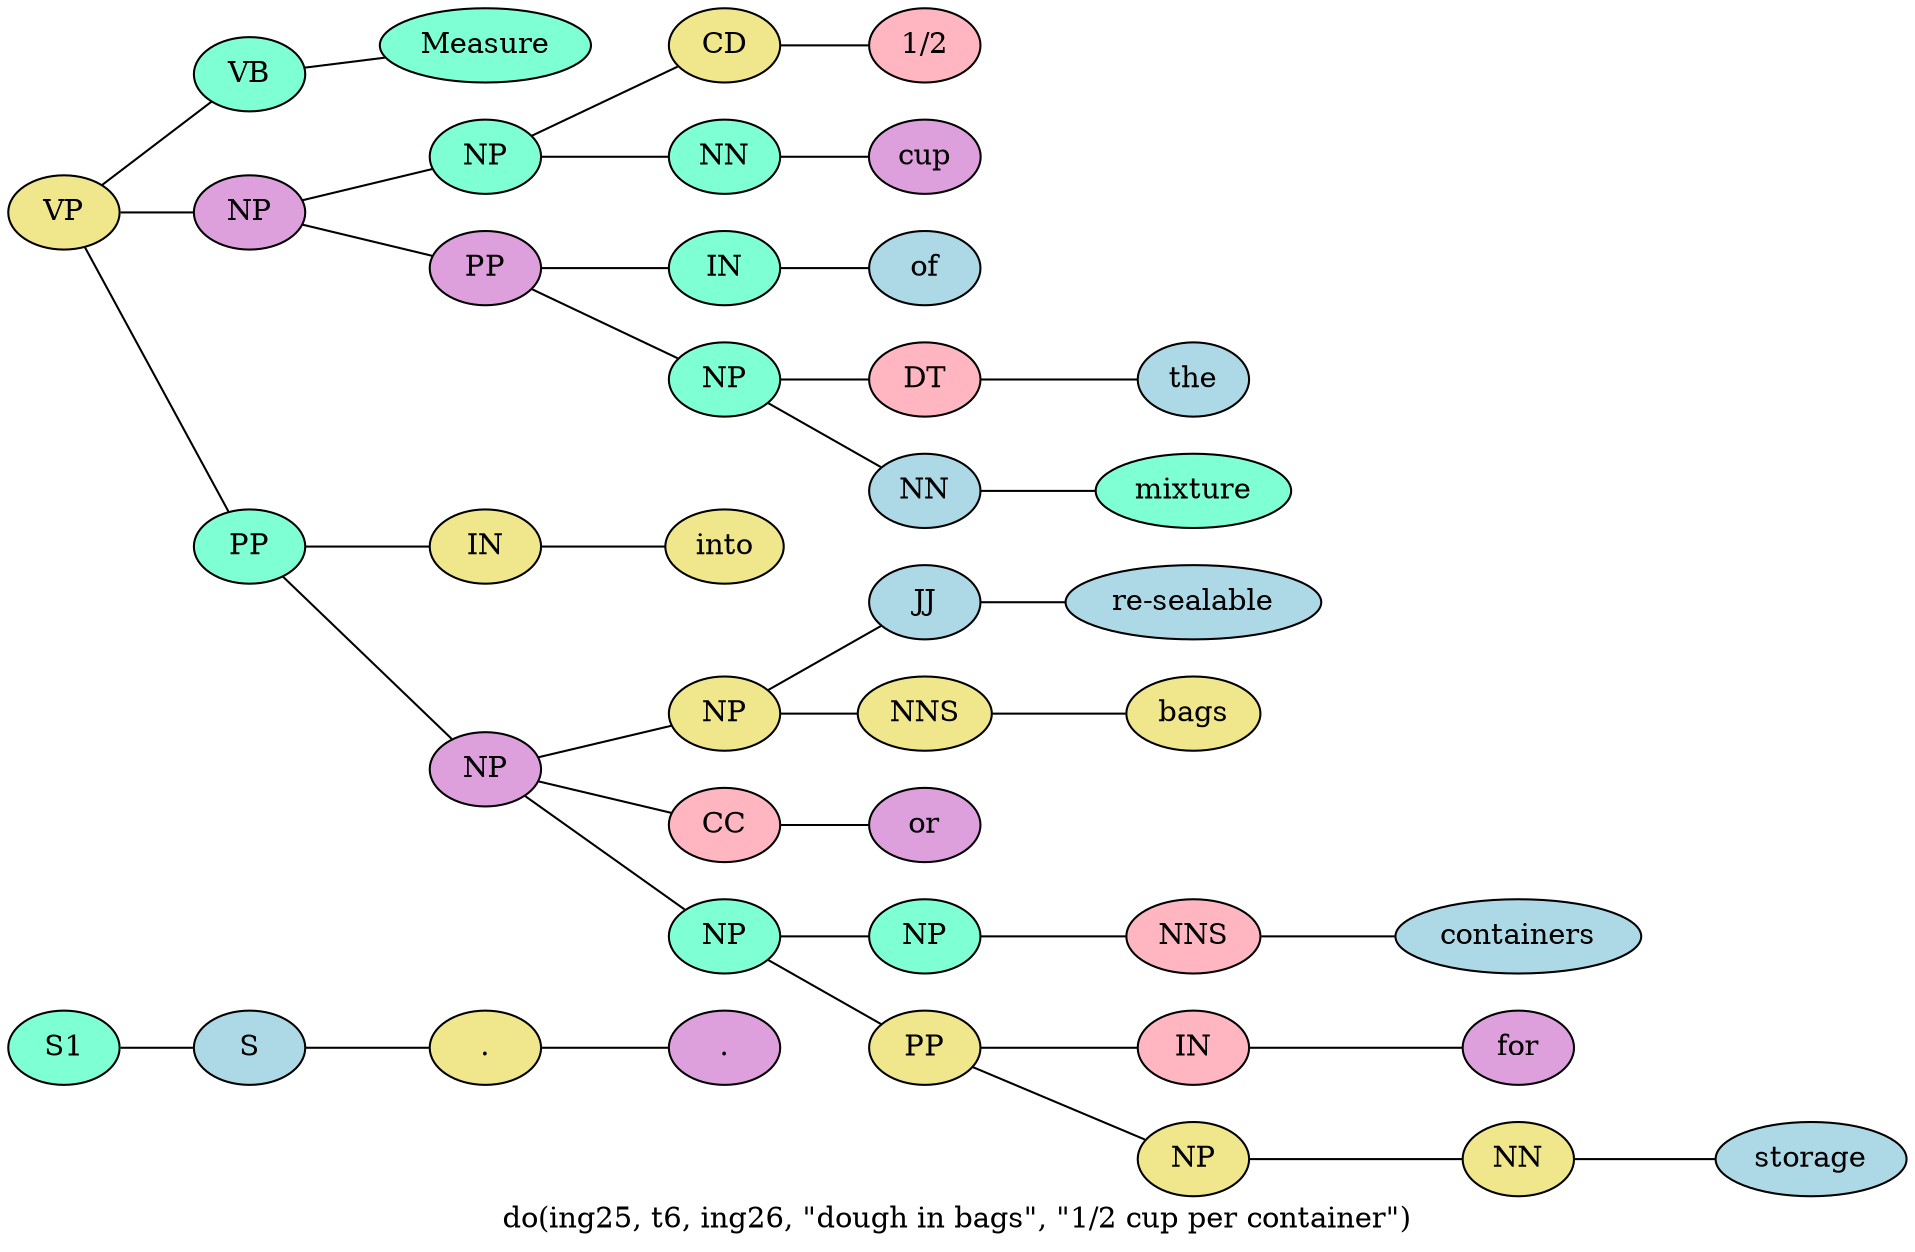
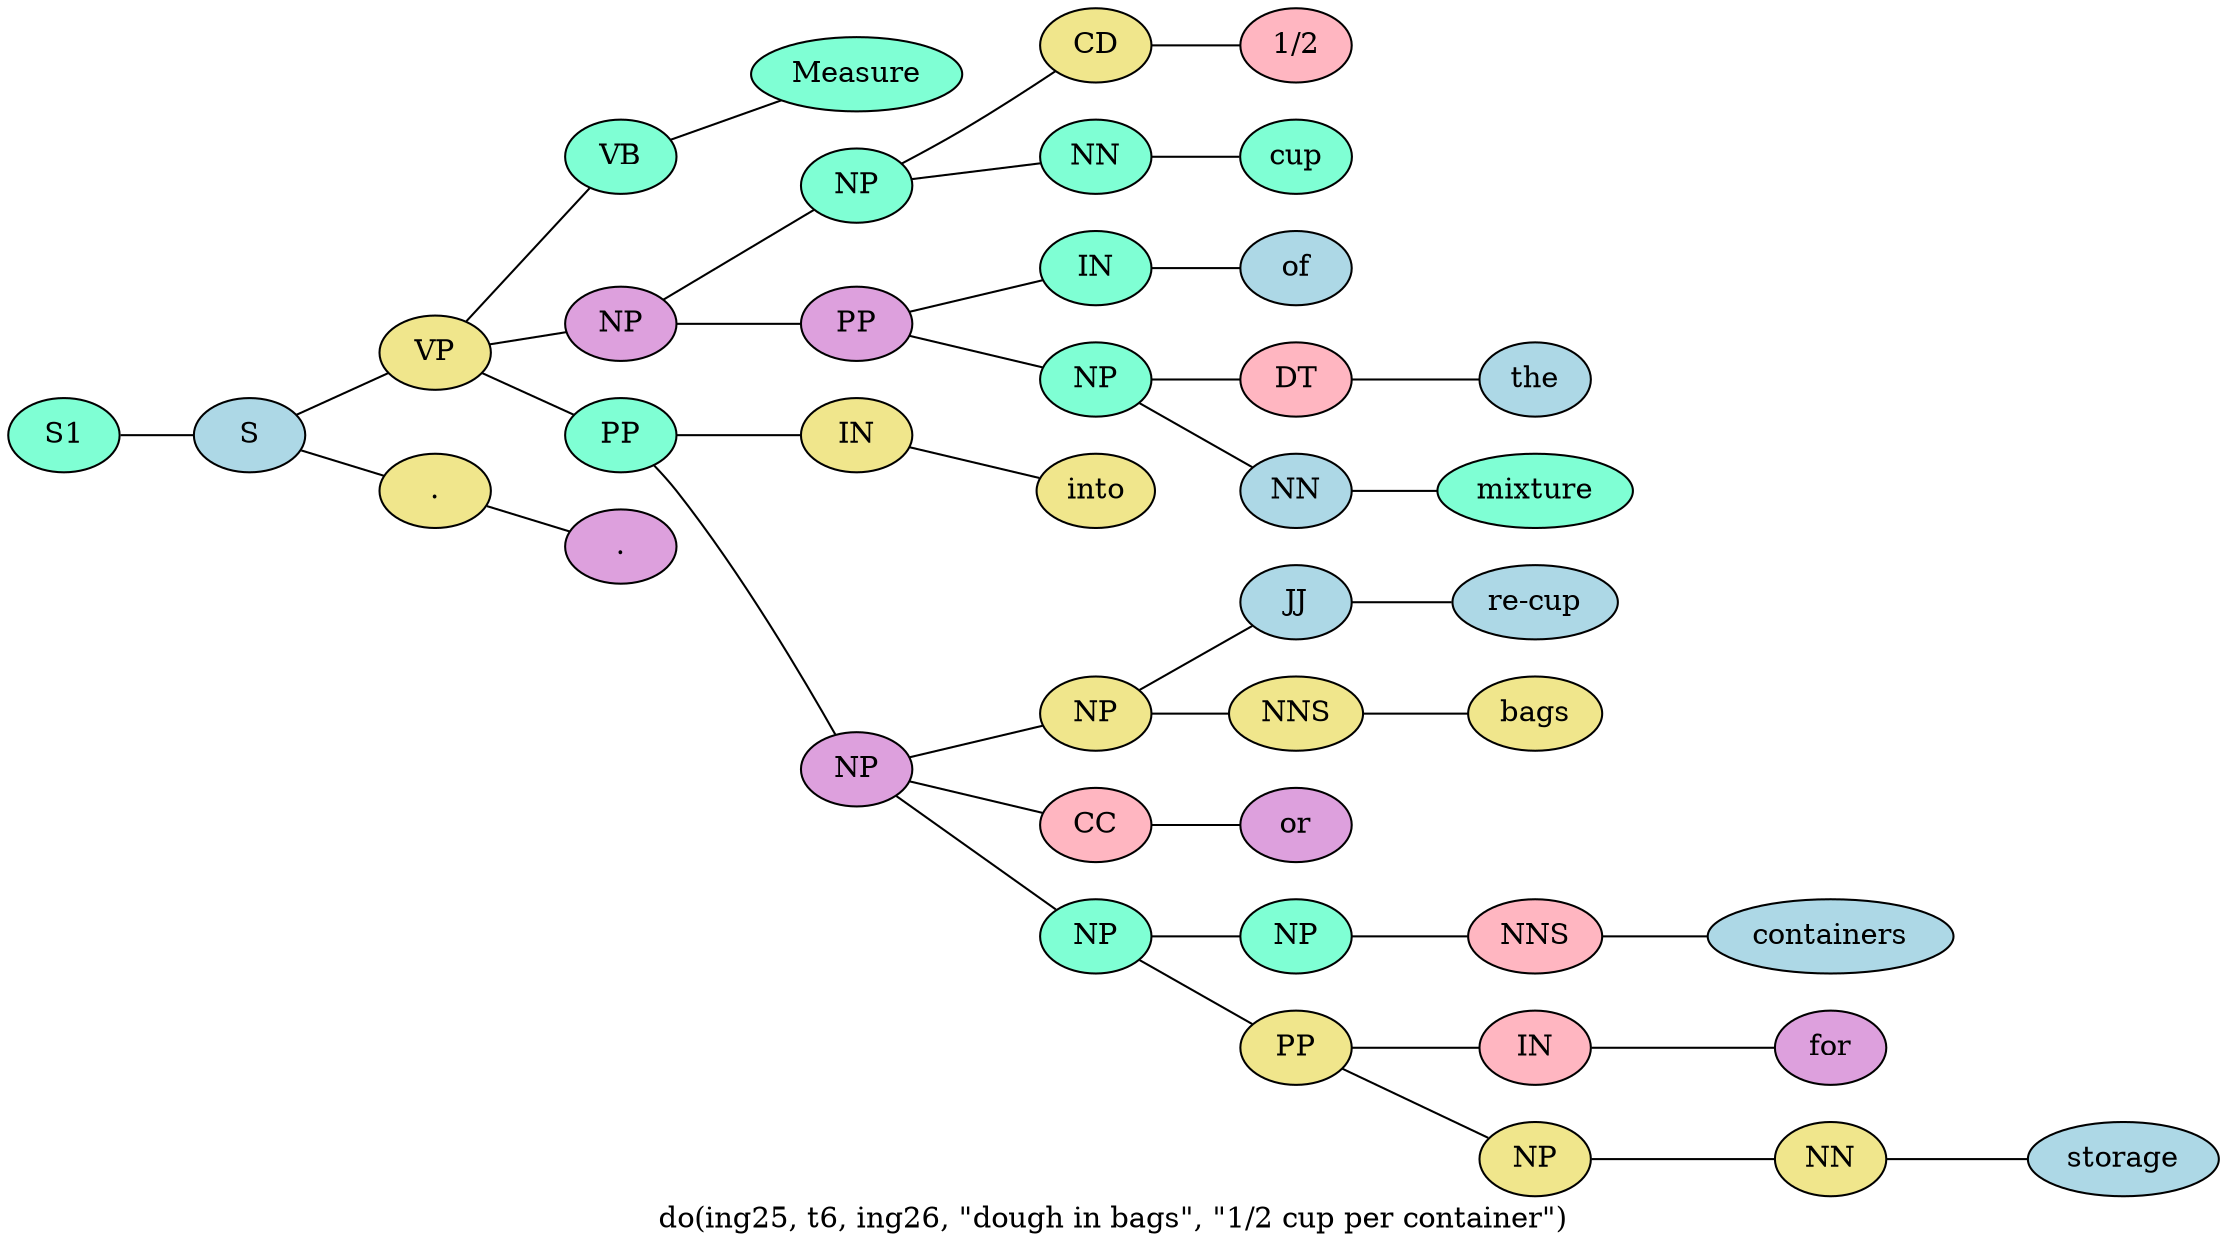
(925, 157) -> (1296, 157)
none -> (342, 394)
(1193, 602) -> (1535, 602)
